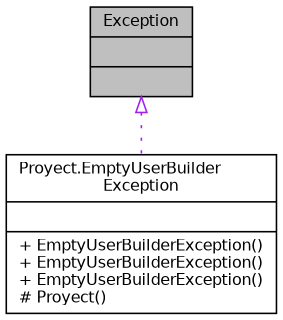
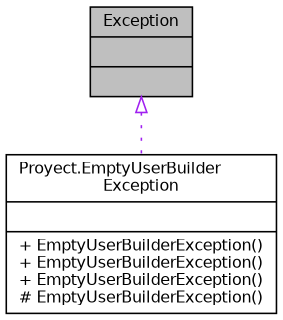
(63, 298) -> (141, 298)
